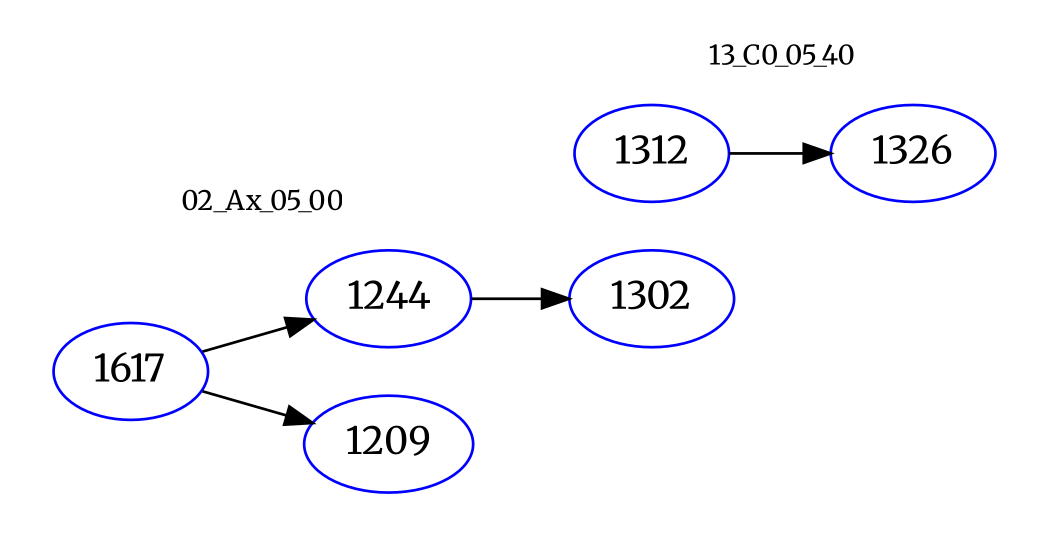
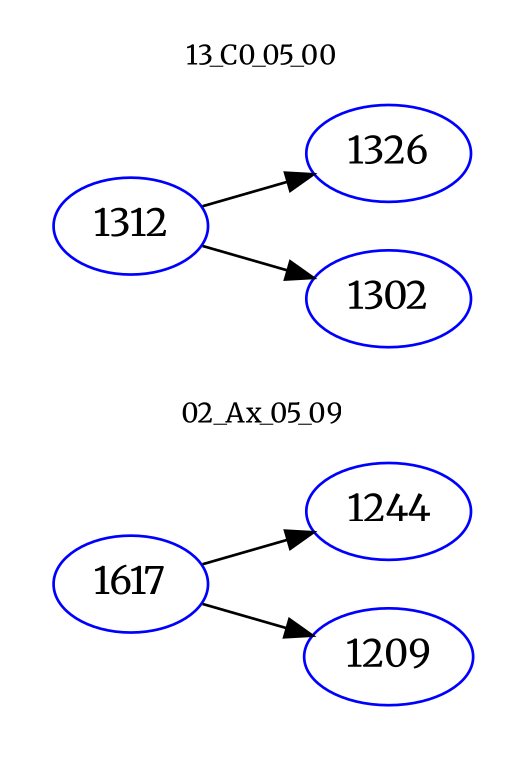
(782, 58) -> (262, 58)
(263, 203) -> (263, 416)
(512, 299) -> (245, 258)
